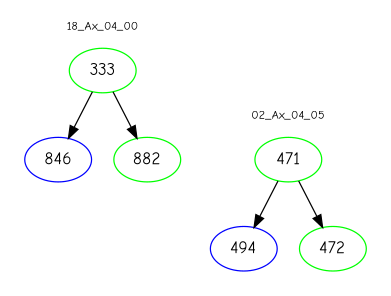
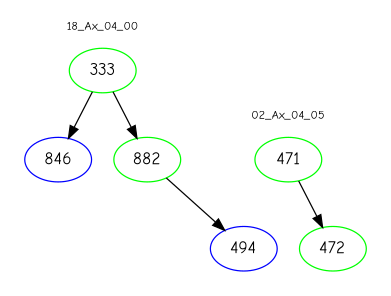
(269, 199) -> (191, 200)
